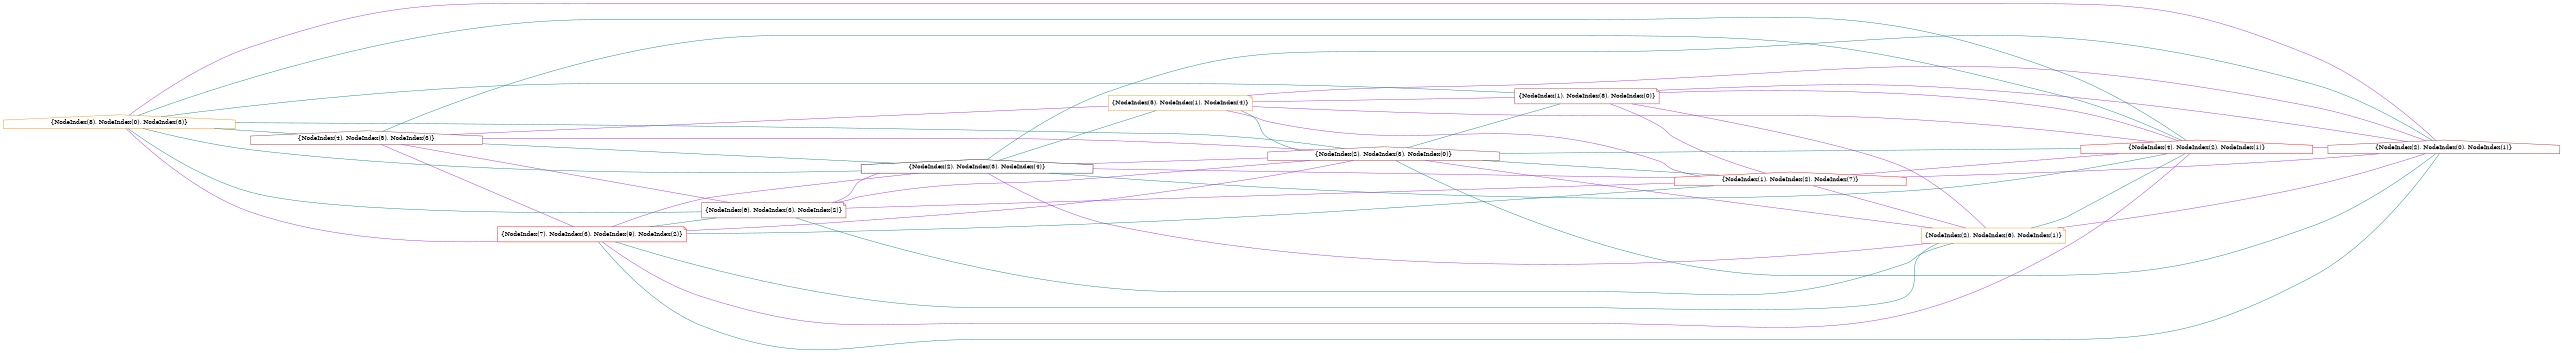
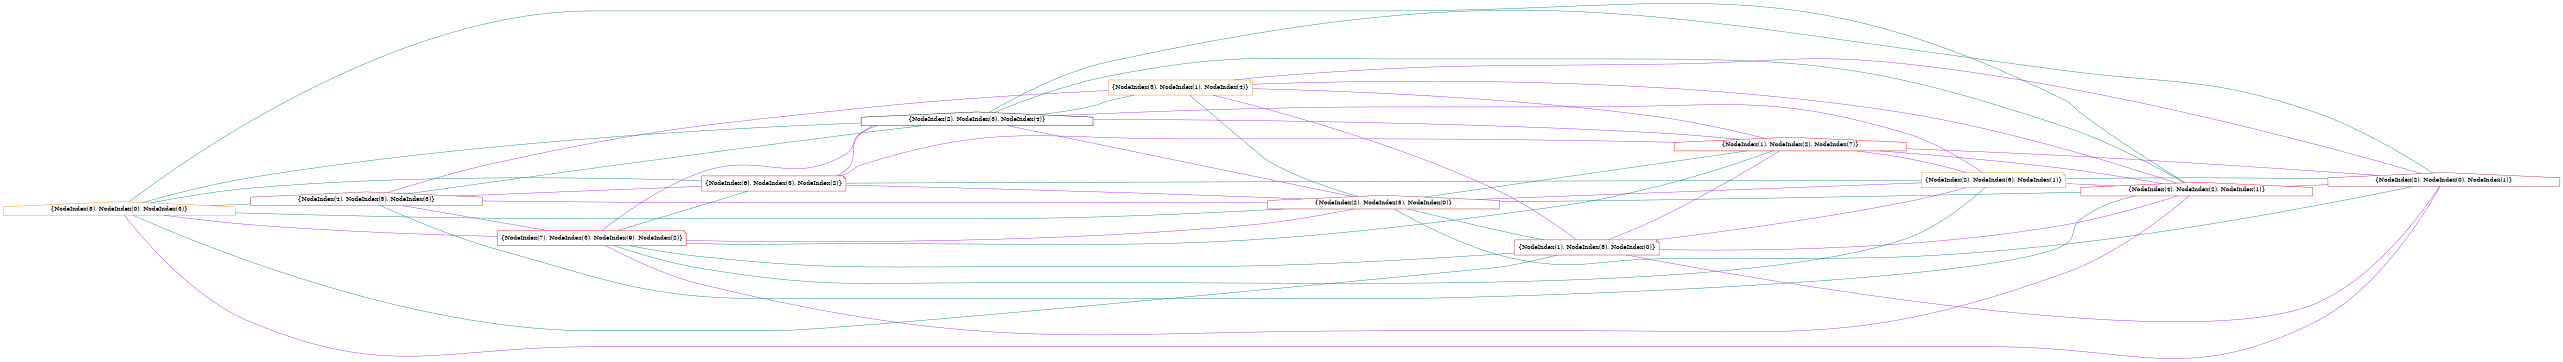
(2109, 194) -> (2090, 185)
(2243, 200) -> (2197, 178)
(1533, 340) -> (1072, 267)
